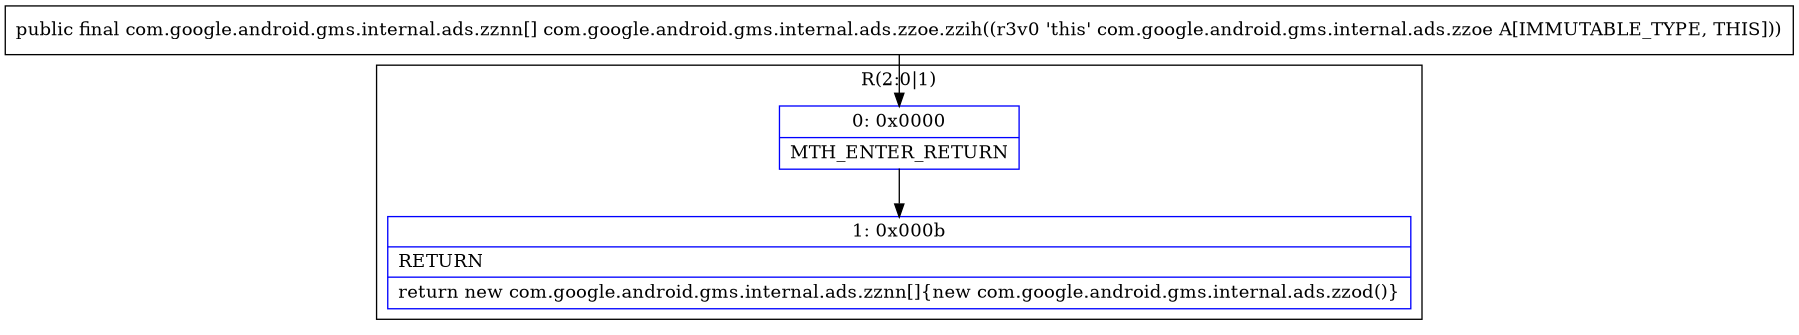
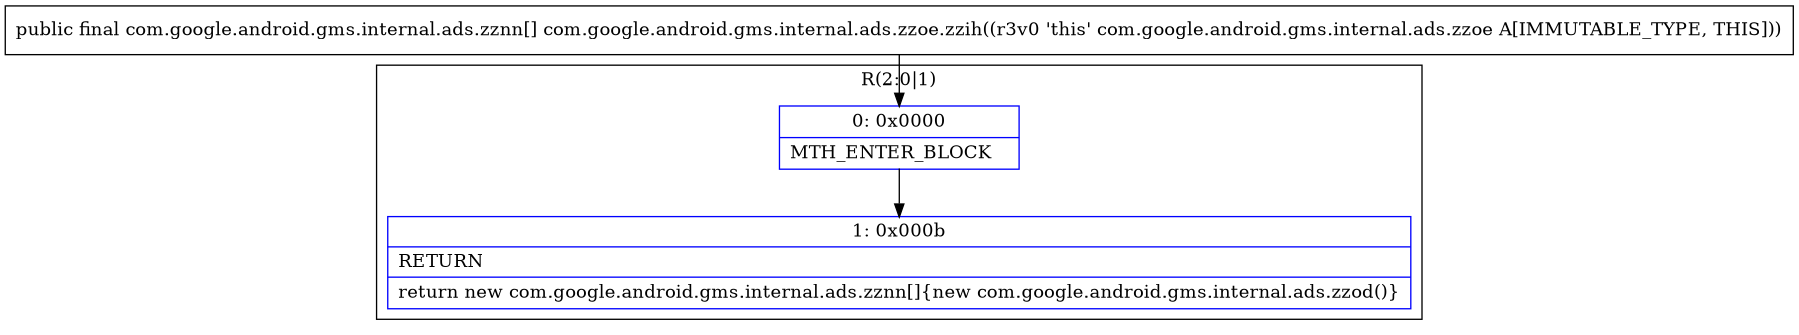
(899, 153) -> (891, 153)
